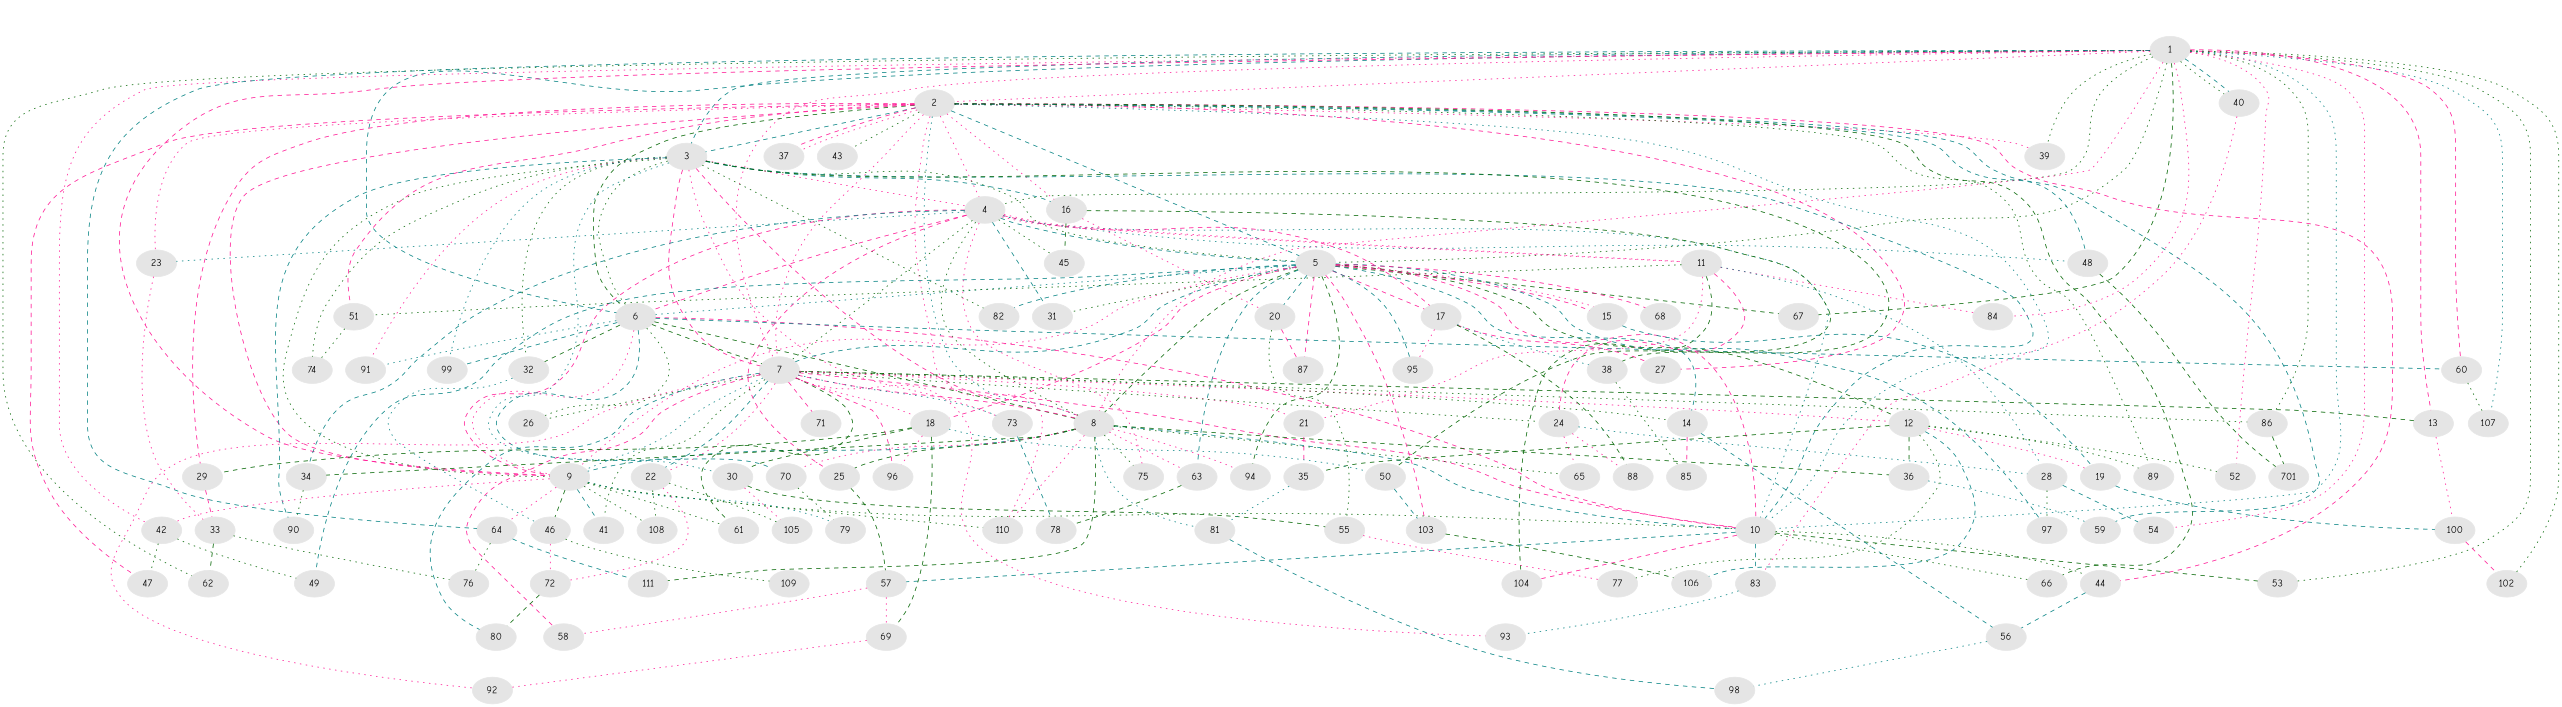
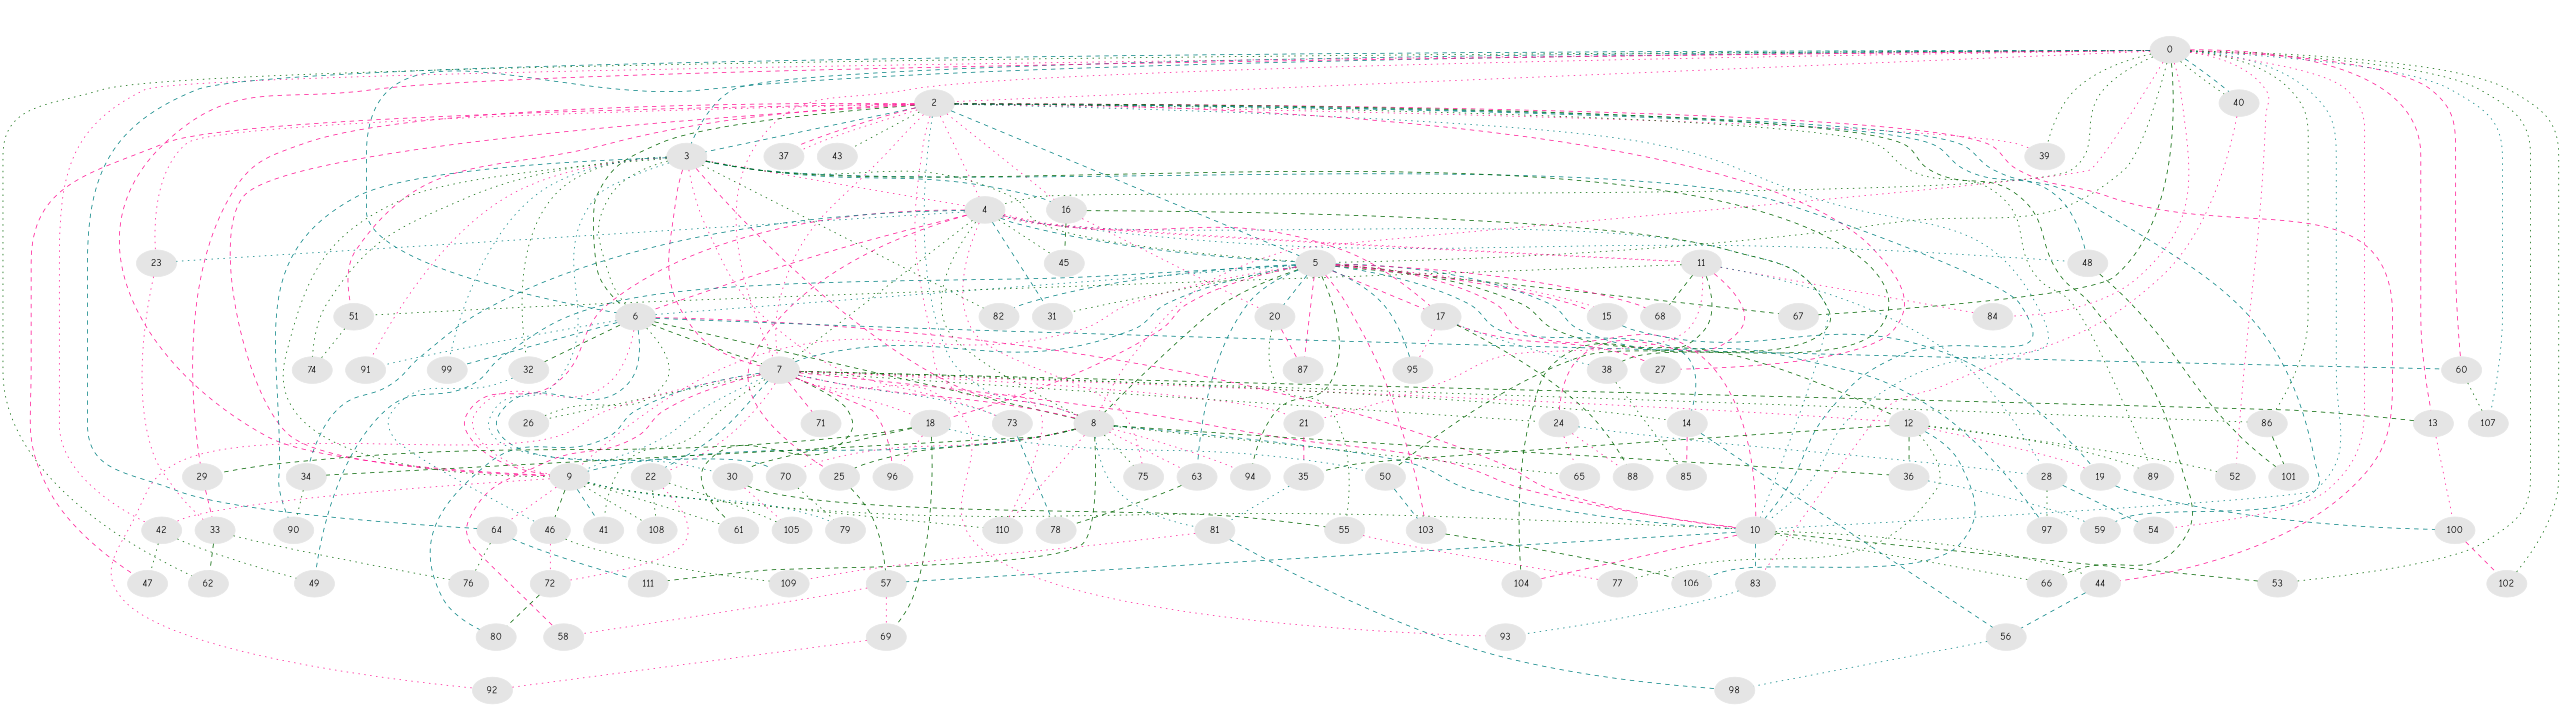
(2170, 50) -> (2170, 50)
none -> (1681, 290)
(2289, 477) -> (2289, 477)
none -> (1001, 554)
